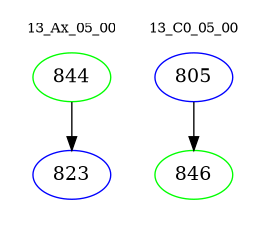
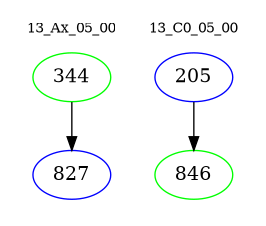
(72, 77) -> (72, 77)
(194, 77) -> (194, 77)
(72, 175) -> (72, 175)
